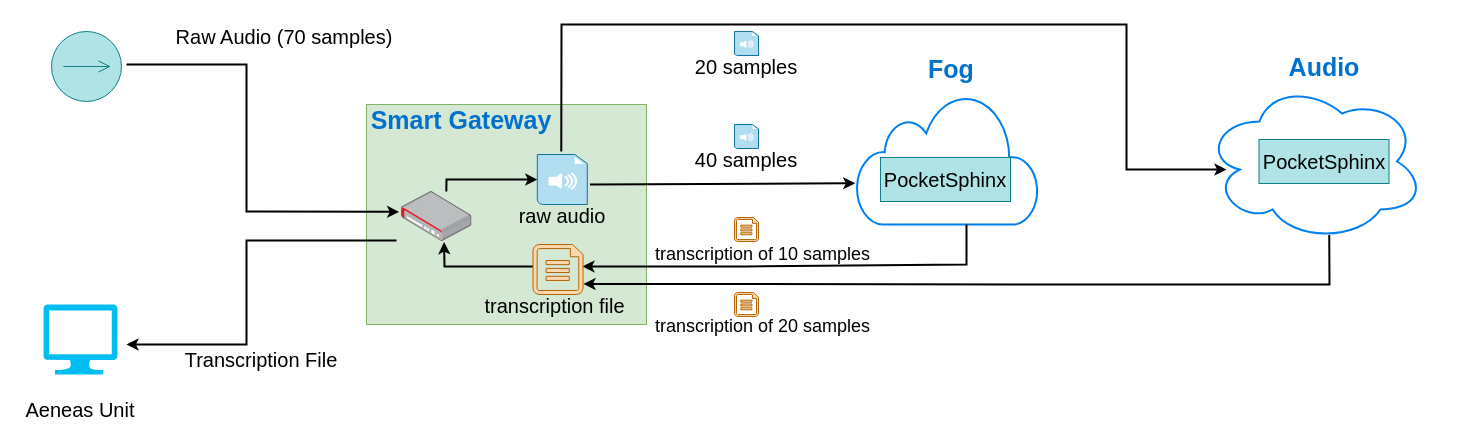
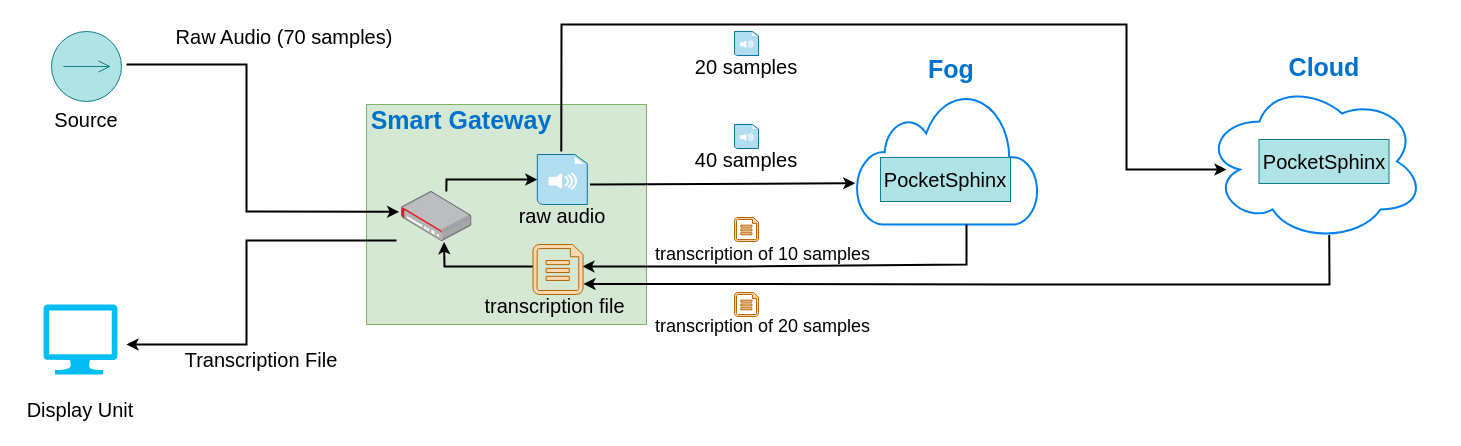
(1325, 67) -> (1325, 67)
none -> (87, 120)
(81, 410) -> (81, 410)
